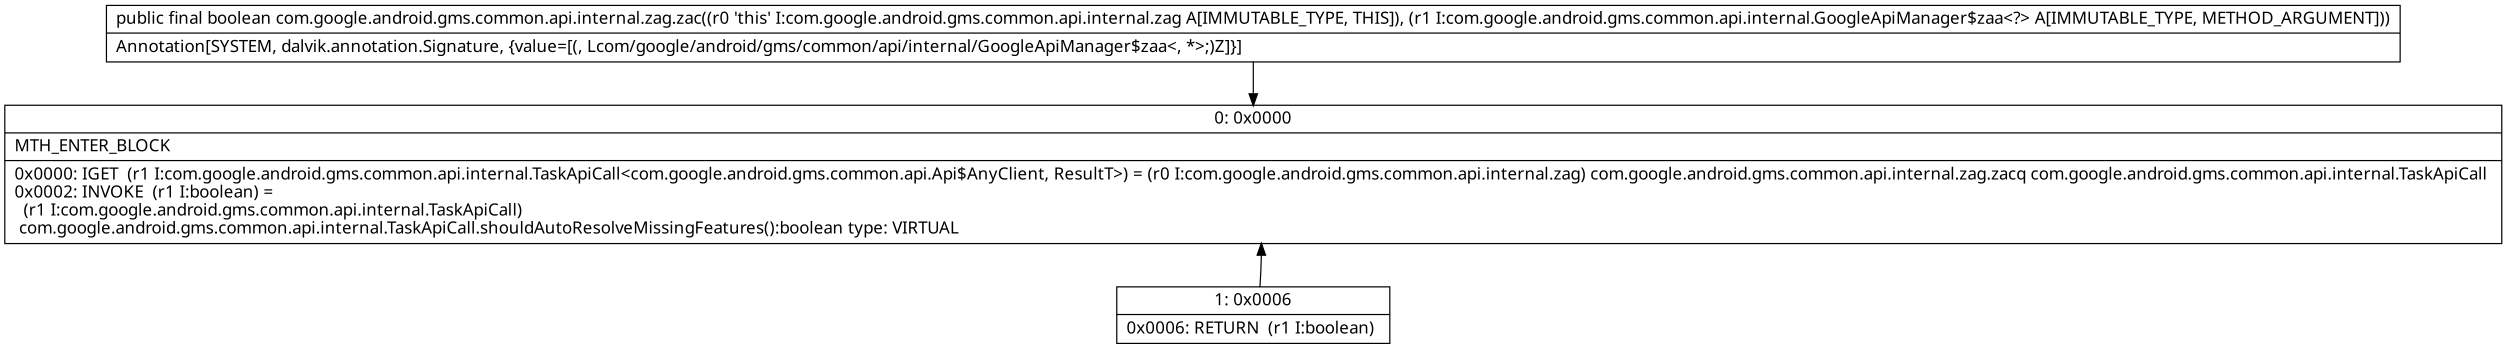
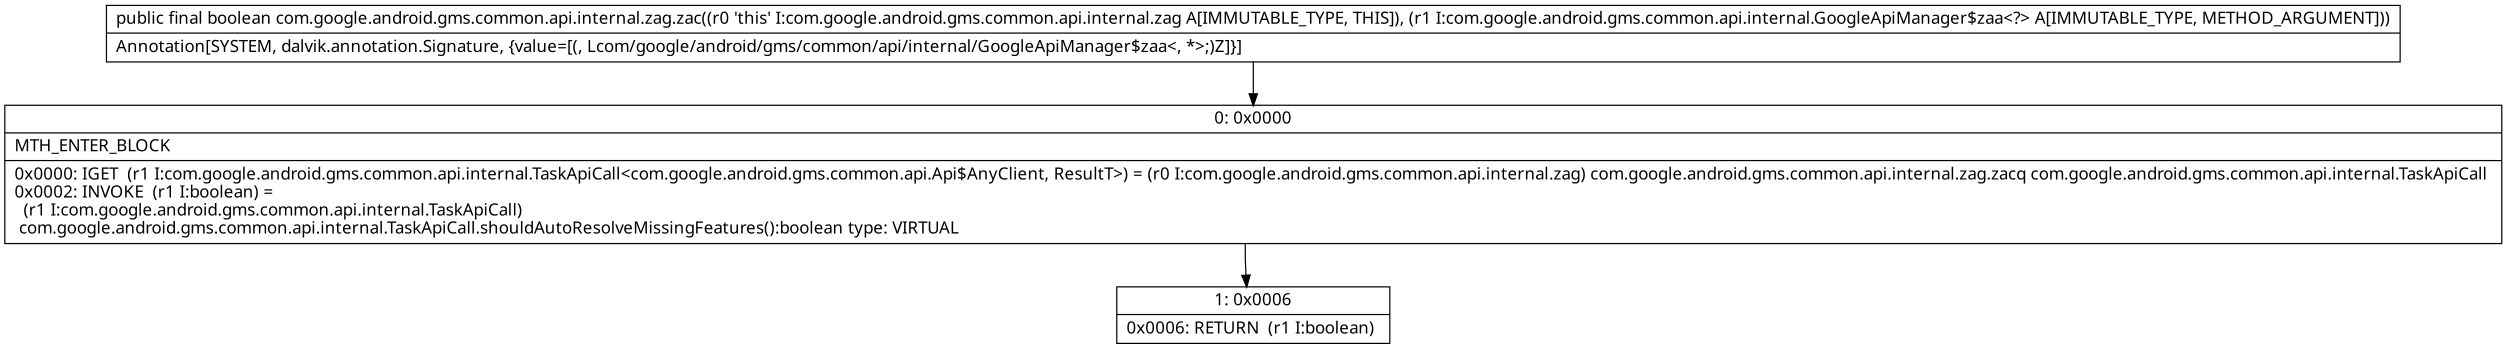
(1261, 271) -> (1245, 259)
